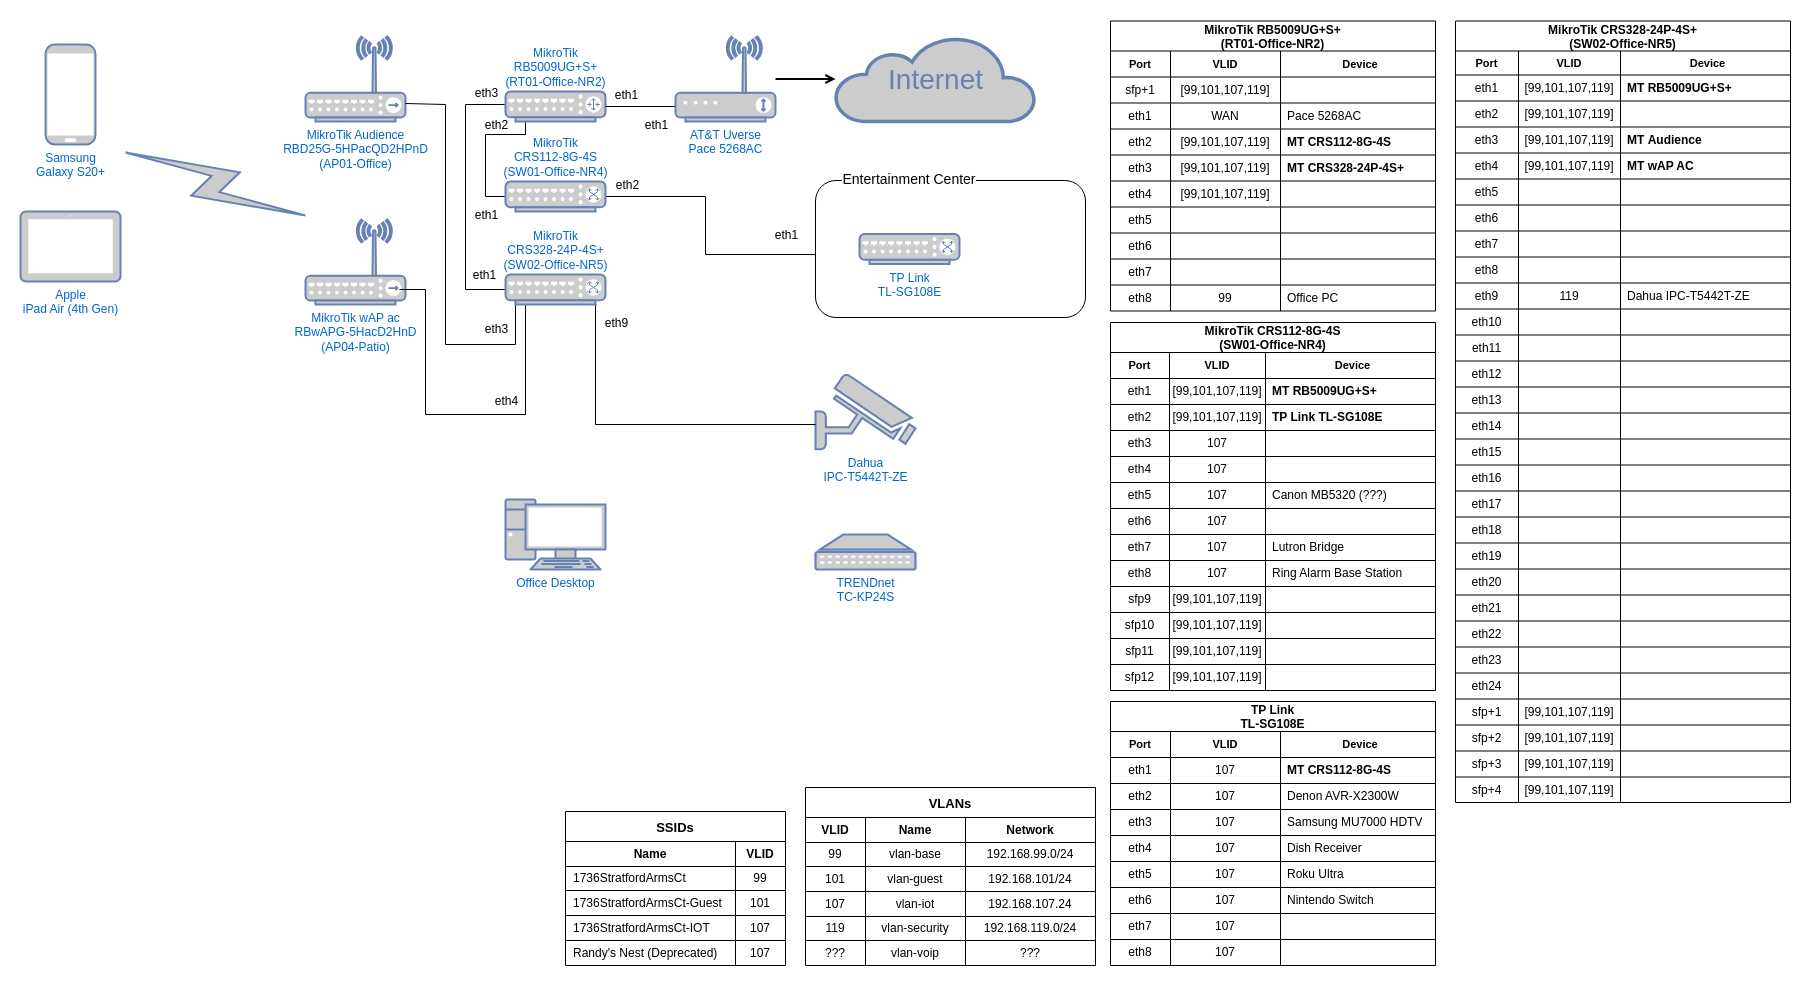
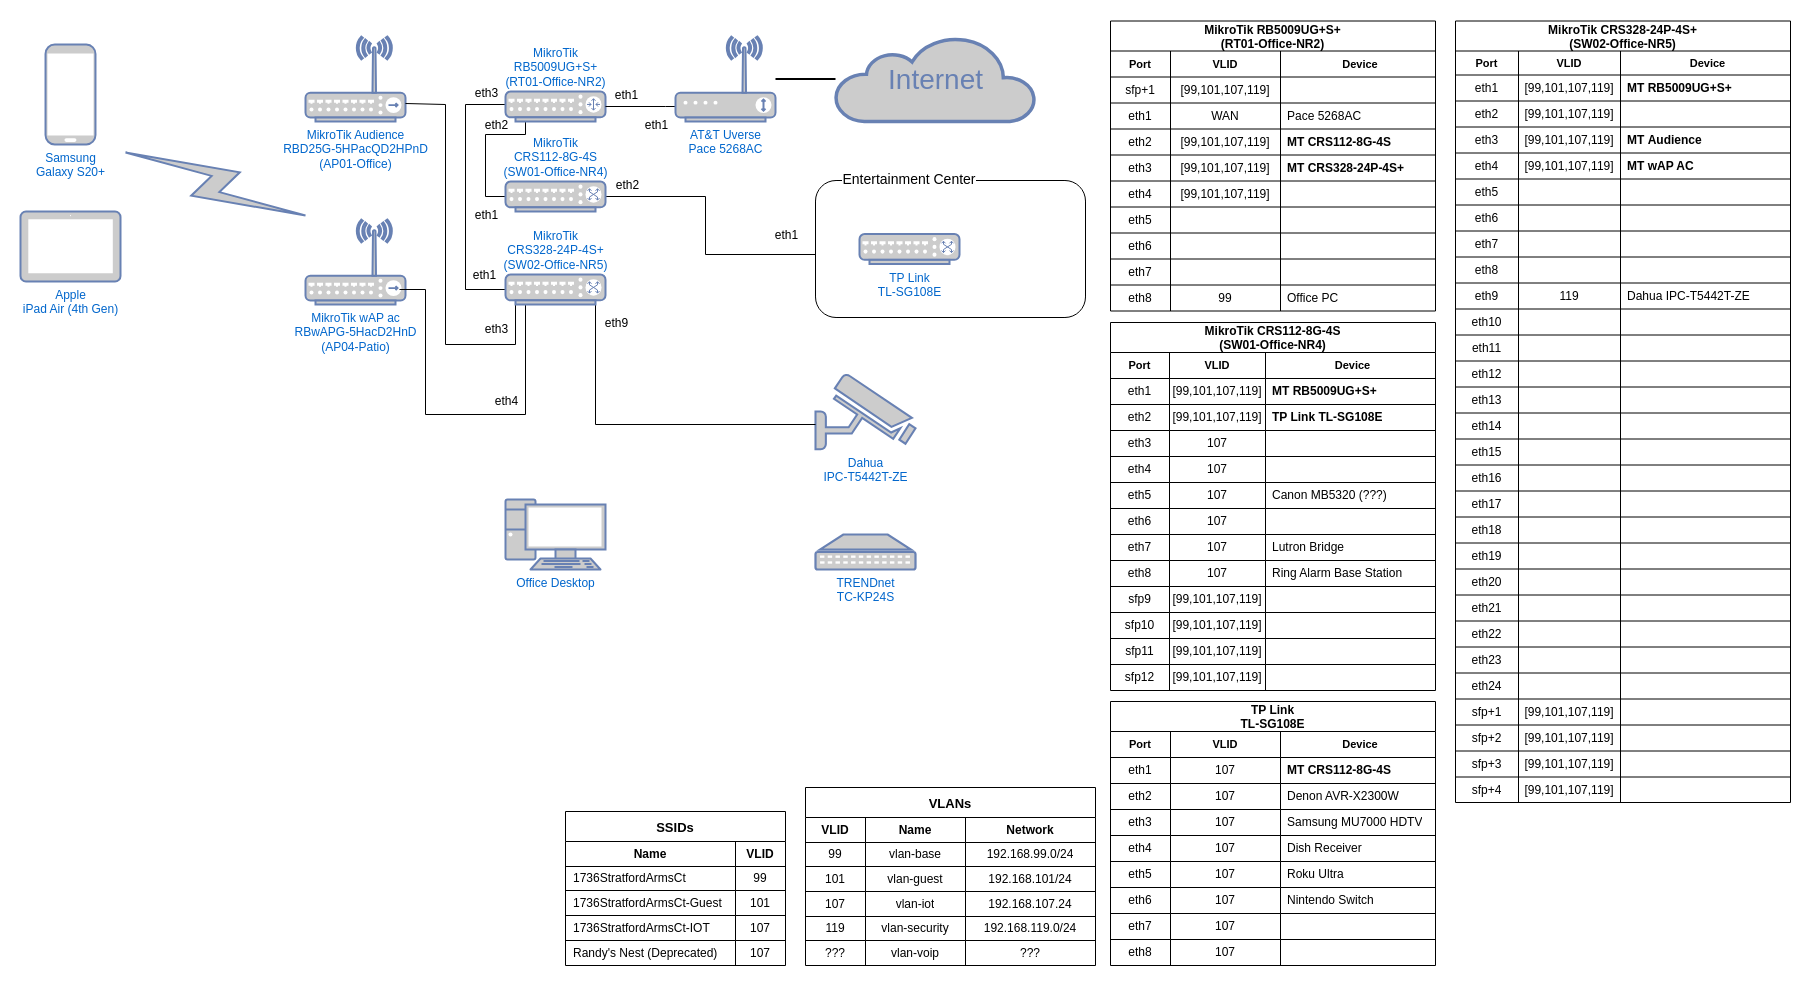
(827, 79) -> (829, 79)
